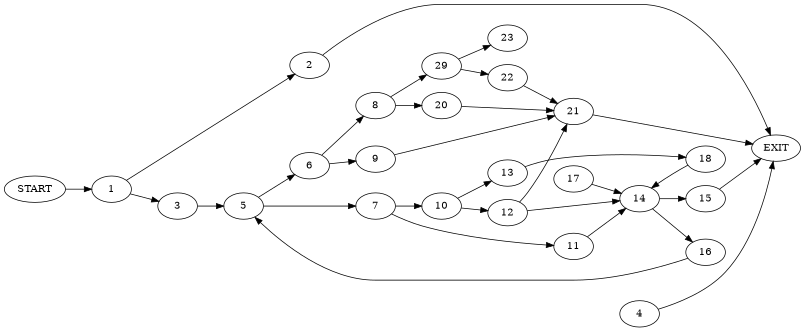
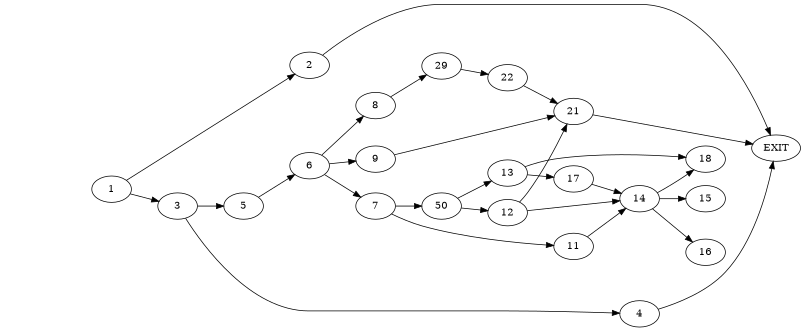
(508, 38) -> none
(442, 106) -> none
(673, 174) -> (673, 184)
none -> (534, 175)
(737, 176) -> none
(35, 189) -> none
(306, 206) -> (340, 184)
(442, 206) -> (442, 206)
(467, 280) -> none
none -> (380, 311)
